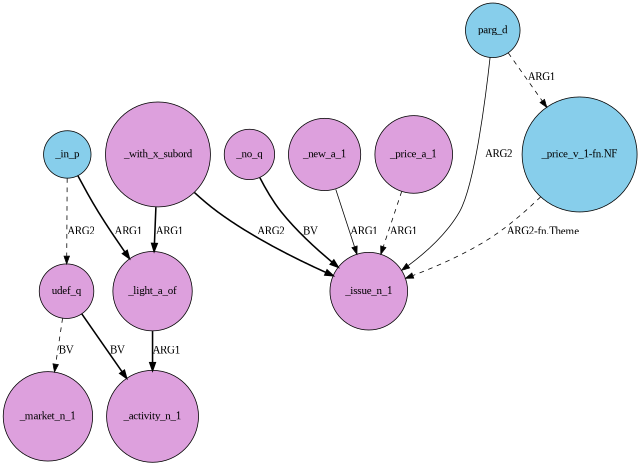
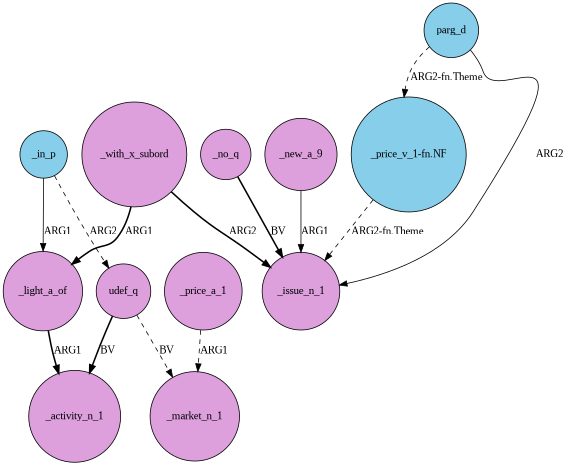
(542, 77) -> (447, 77)
(325, 154) -> (301, 154)
(100, 215) -> (43, 211)
(393, 219) -> (200, 347)
